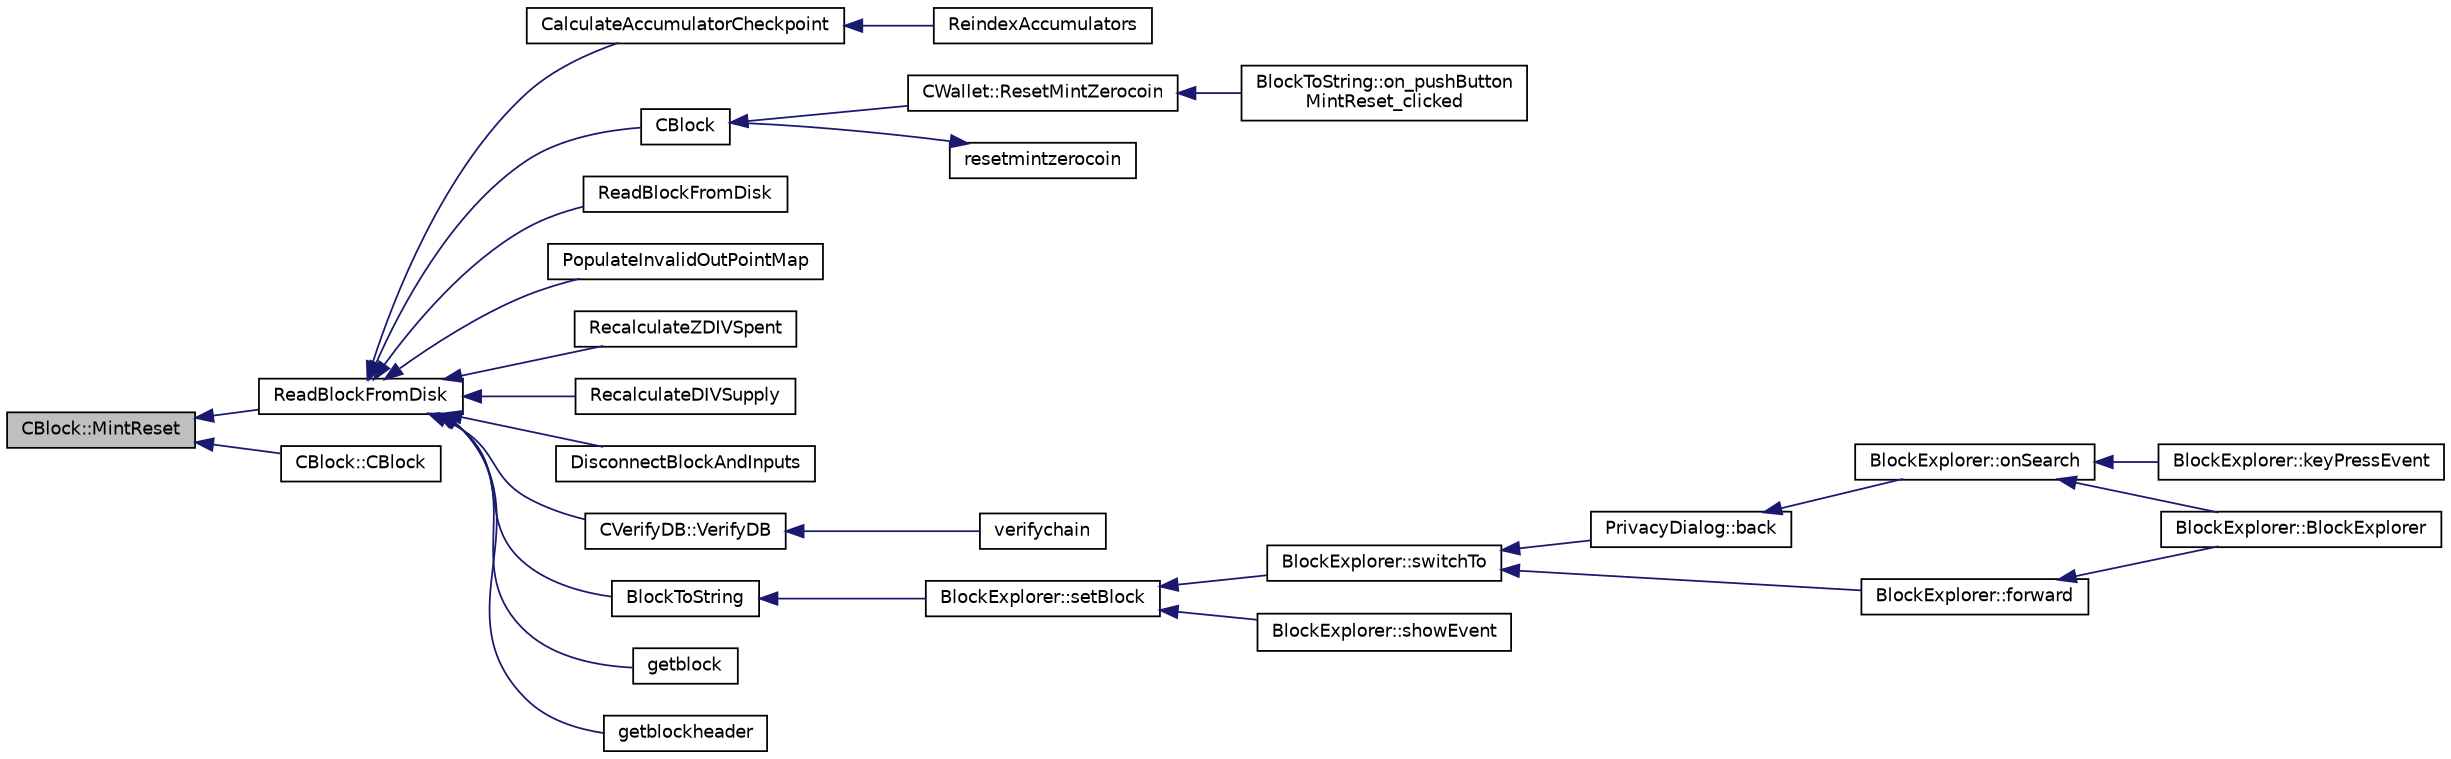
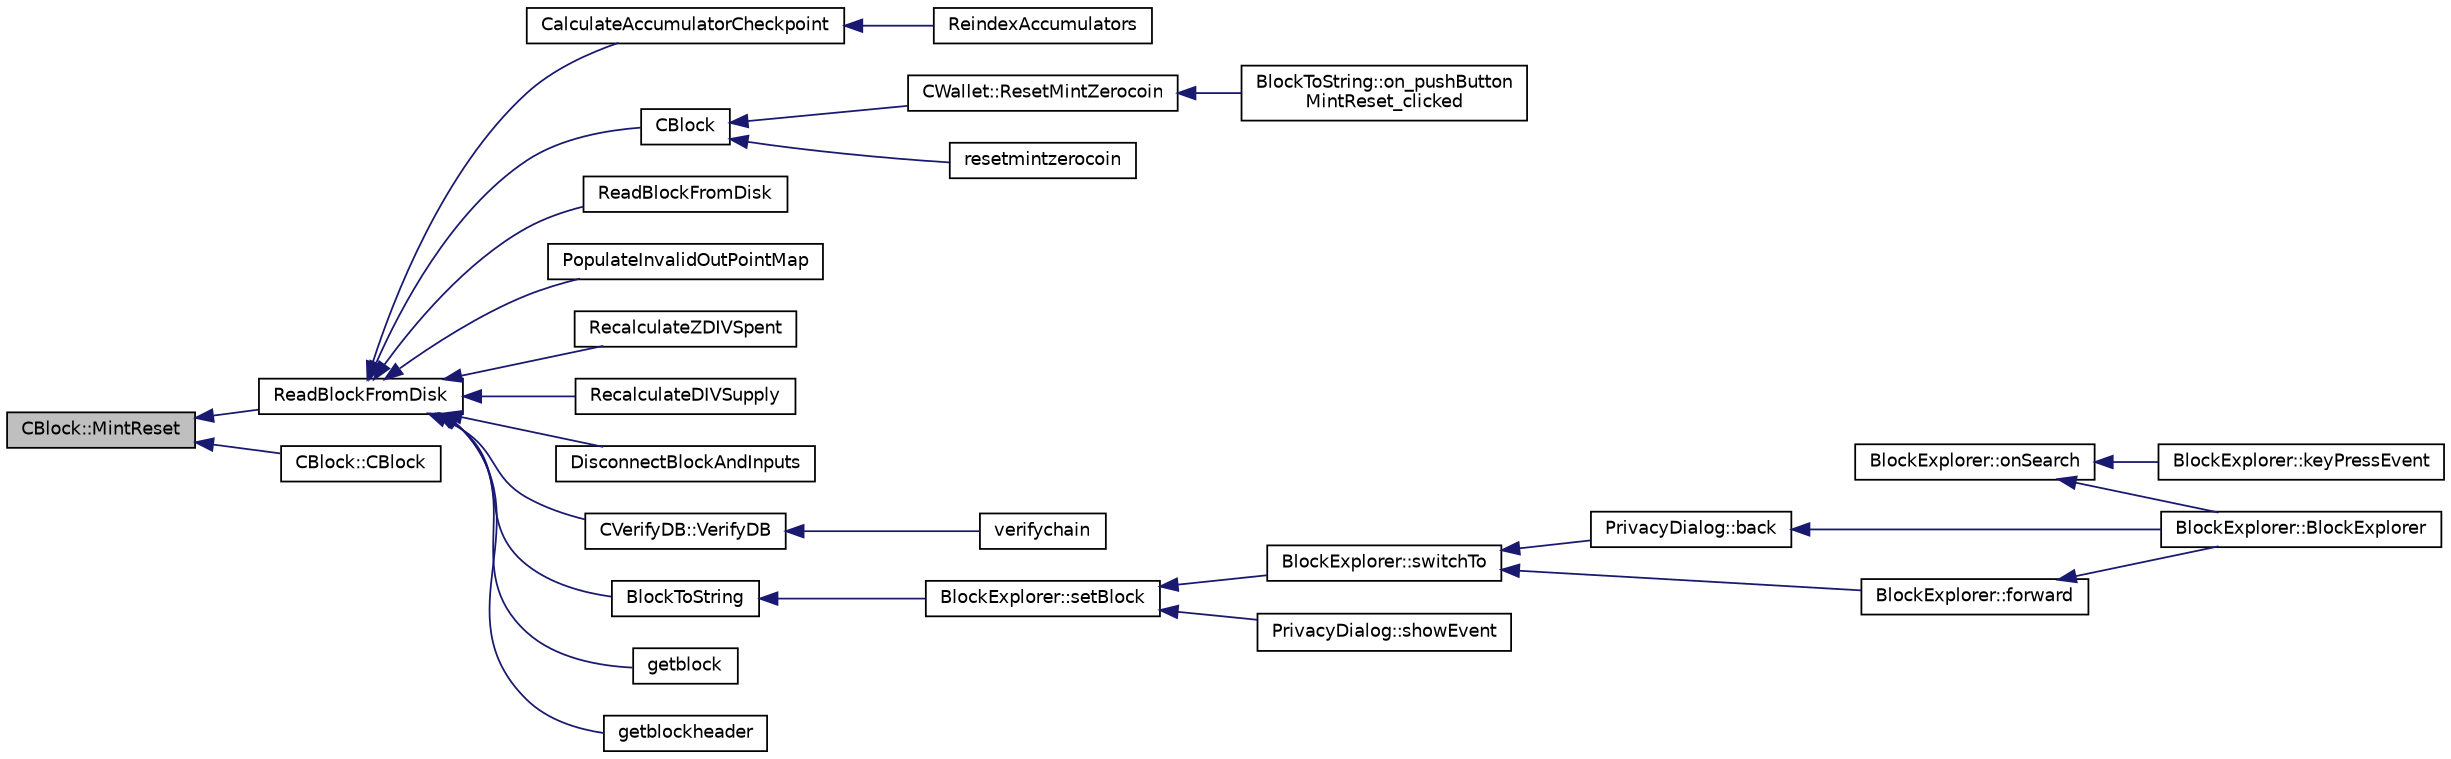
(840, 130) -> (848, 154)
(1842, 494) -> (1986, 529)
(1384, 632) -> (1384, 632)
